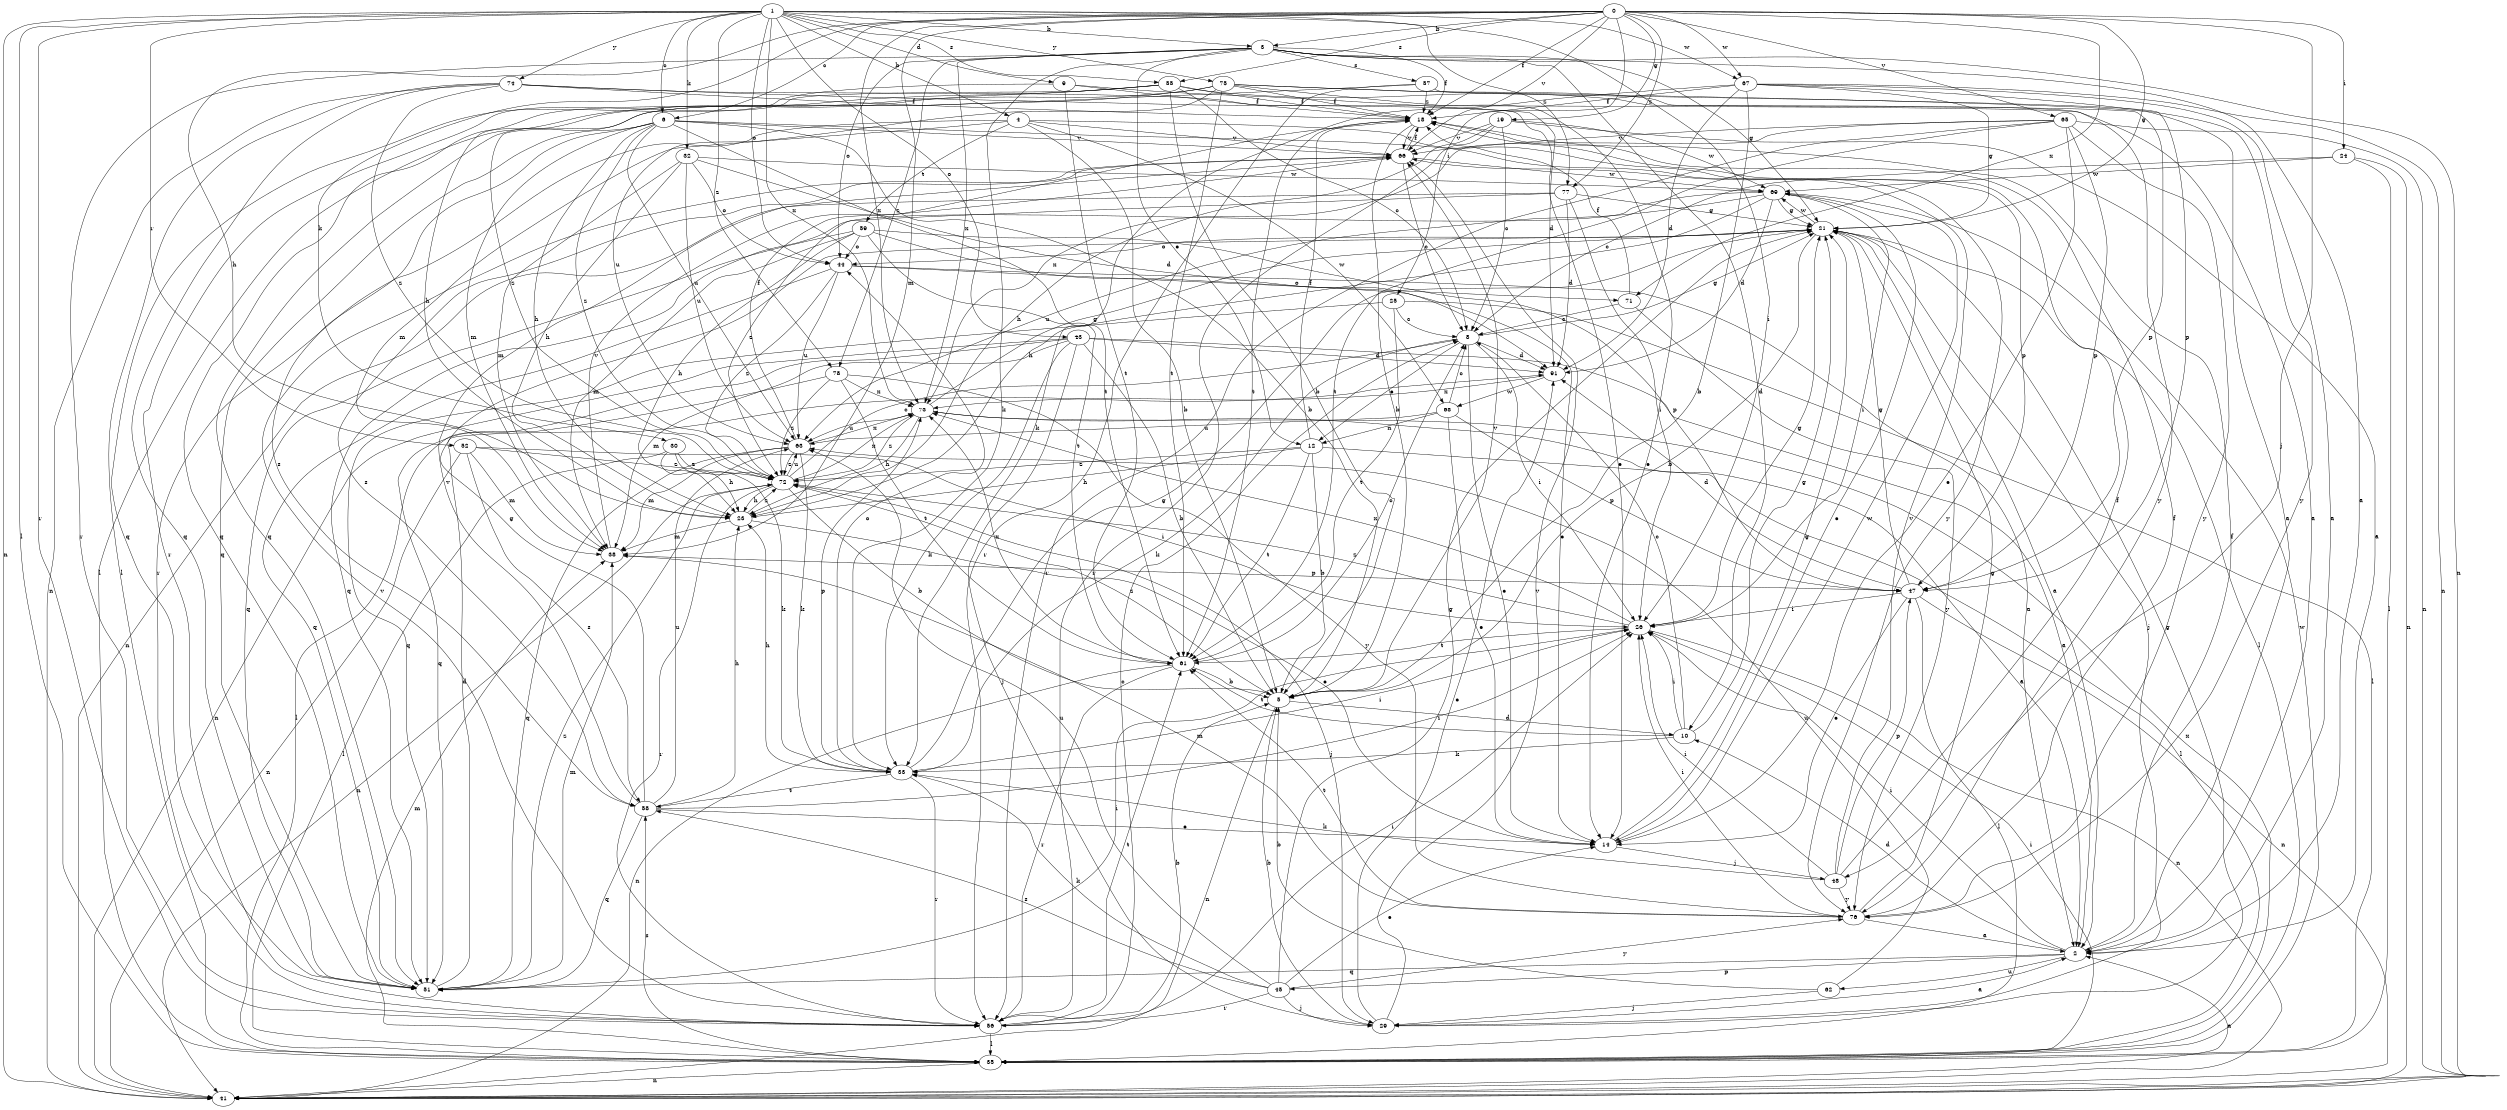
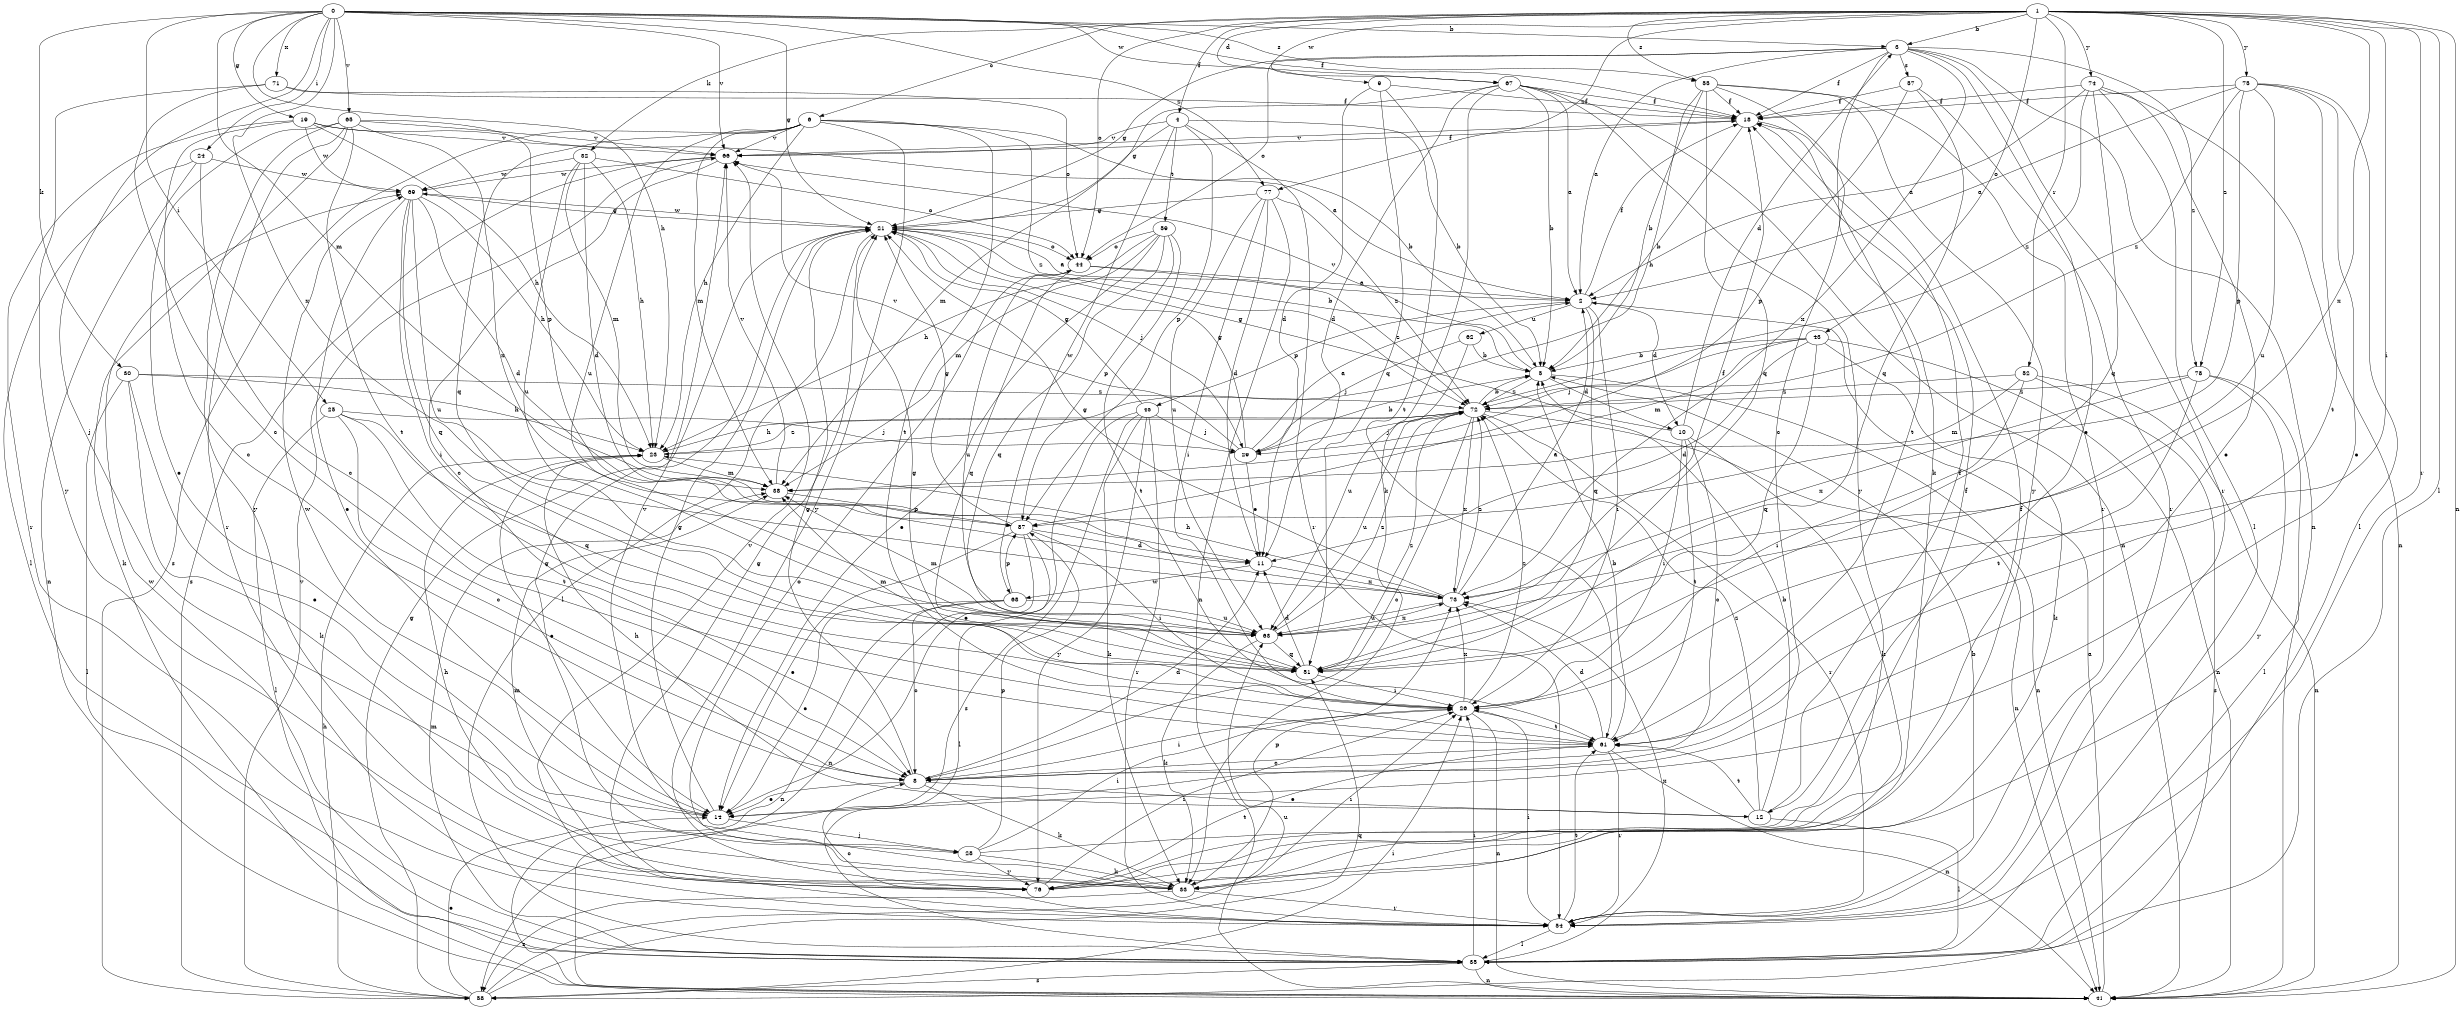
(1129, 16) -> none
(898, 66) -> (1199, 66)
(1427, 102) -> (1840, 102)
(1697, 217) -> (1755, 224)
(1233, 283) -> (745, 92)
(1554, 374) -> (1261, 564)
none -> (765, 423)
(1382, 428) -> (565, 977)
(1760, 444) -> none
(997, 537) -> (1582, 672)
(1912, 591) -> (1022, 528)
(2425, 609) -> (124, 564)
none -> (366, 654)
(1040, 703) -> (1172, 410)
(791, 791) -> (524, 944)
(1835, 881) -> (969, 854)
(1963, 935) -> none
(990, 1026) -> (1559, 926)
